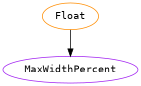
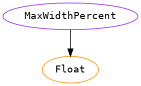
(70, 39) -> (70, 39)
